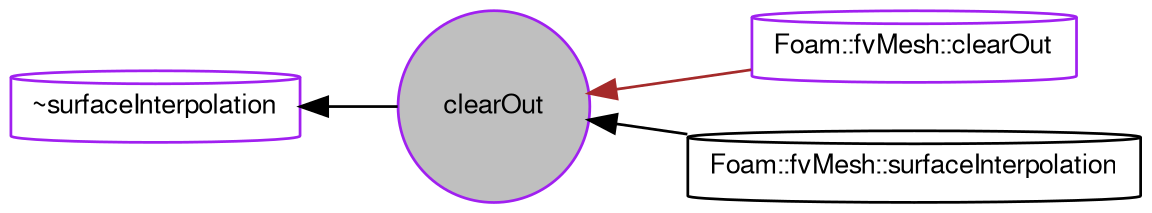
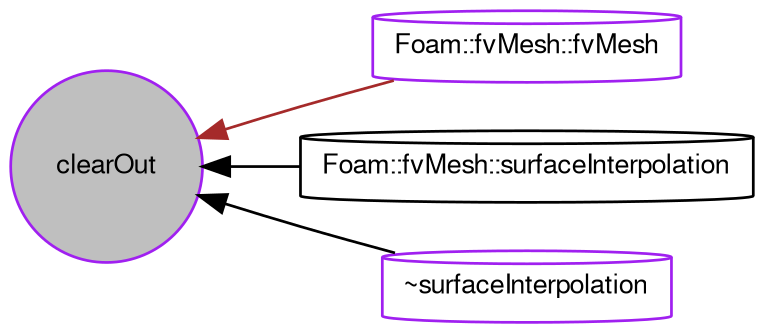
(914, 47) -> (527, 47)
(363, 107) -> (310, 229)
